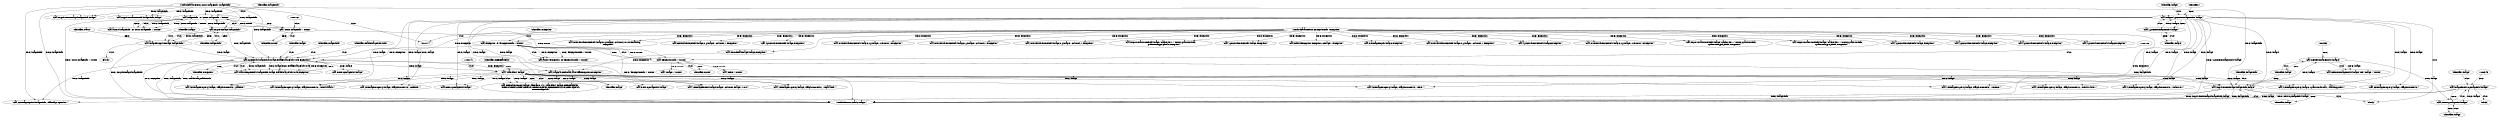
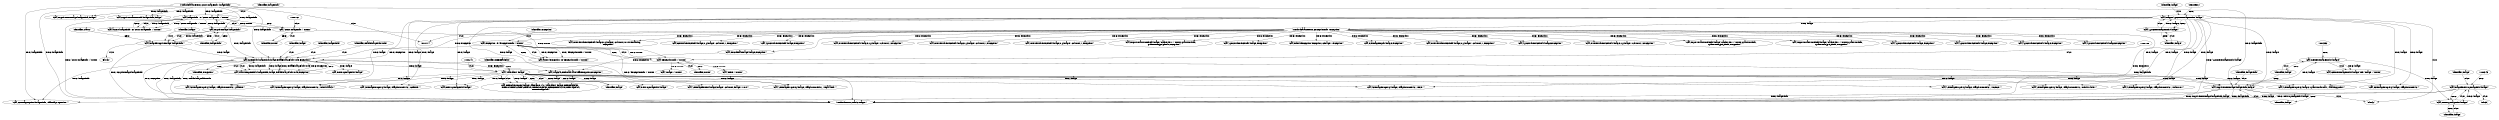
(792, 21) -> (1751, 24)
none -> (521, 55)
